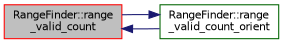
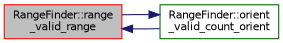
(63, 22) -> (63, 22)
(219, 22) -> (219, 22)
